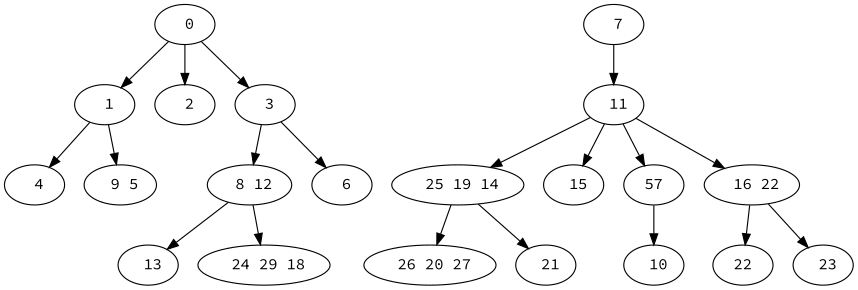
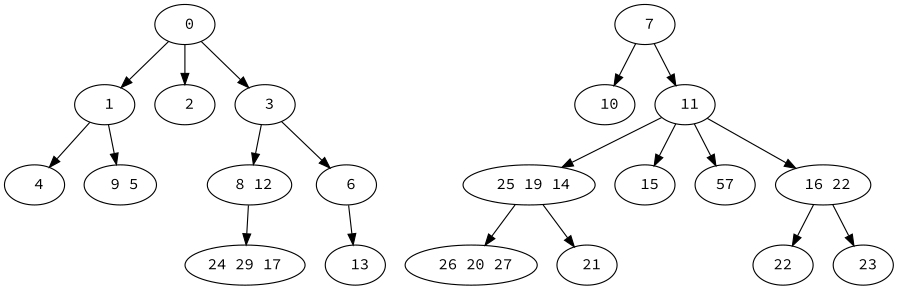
(654, 220) -> (627, 60)
(202, 222) -> (350, 220)
(264, 265) -> (245, 265)
